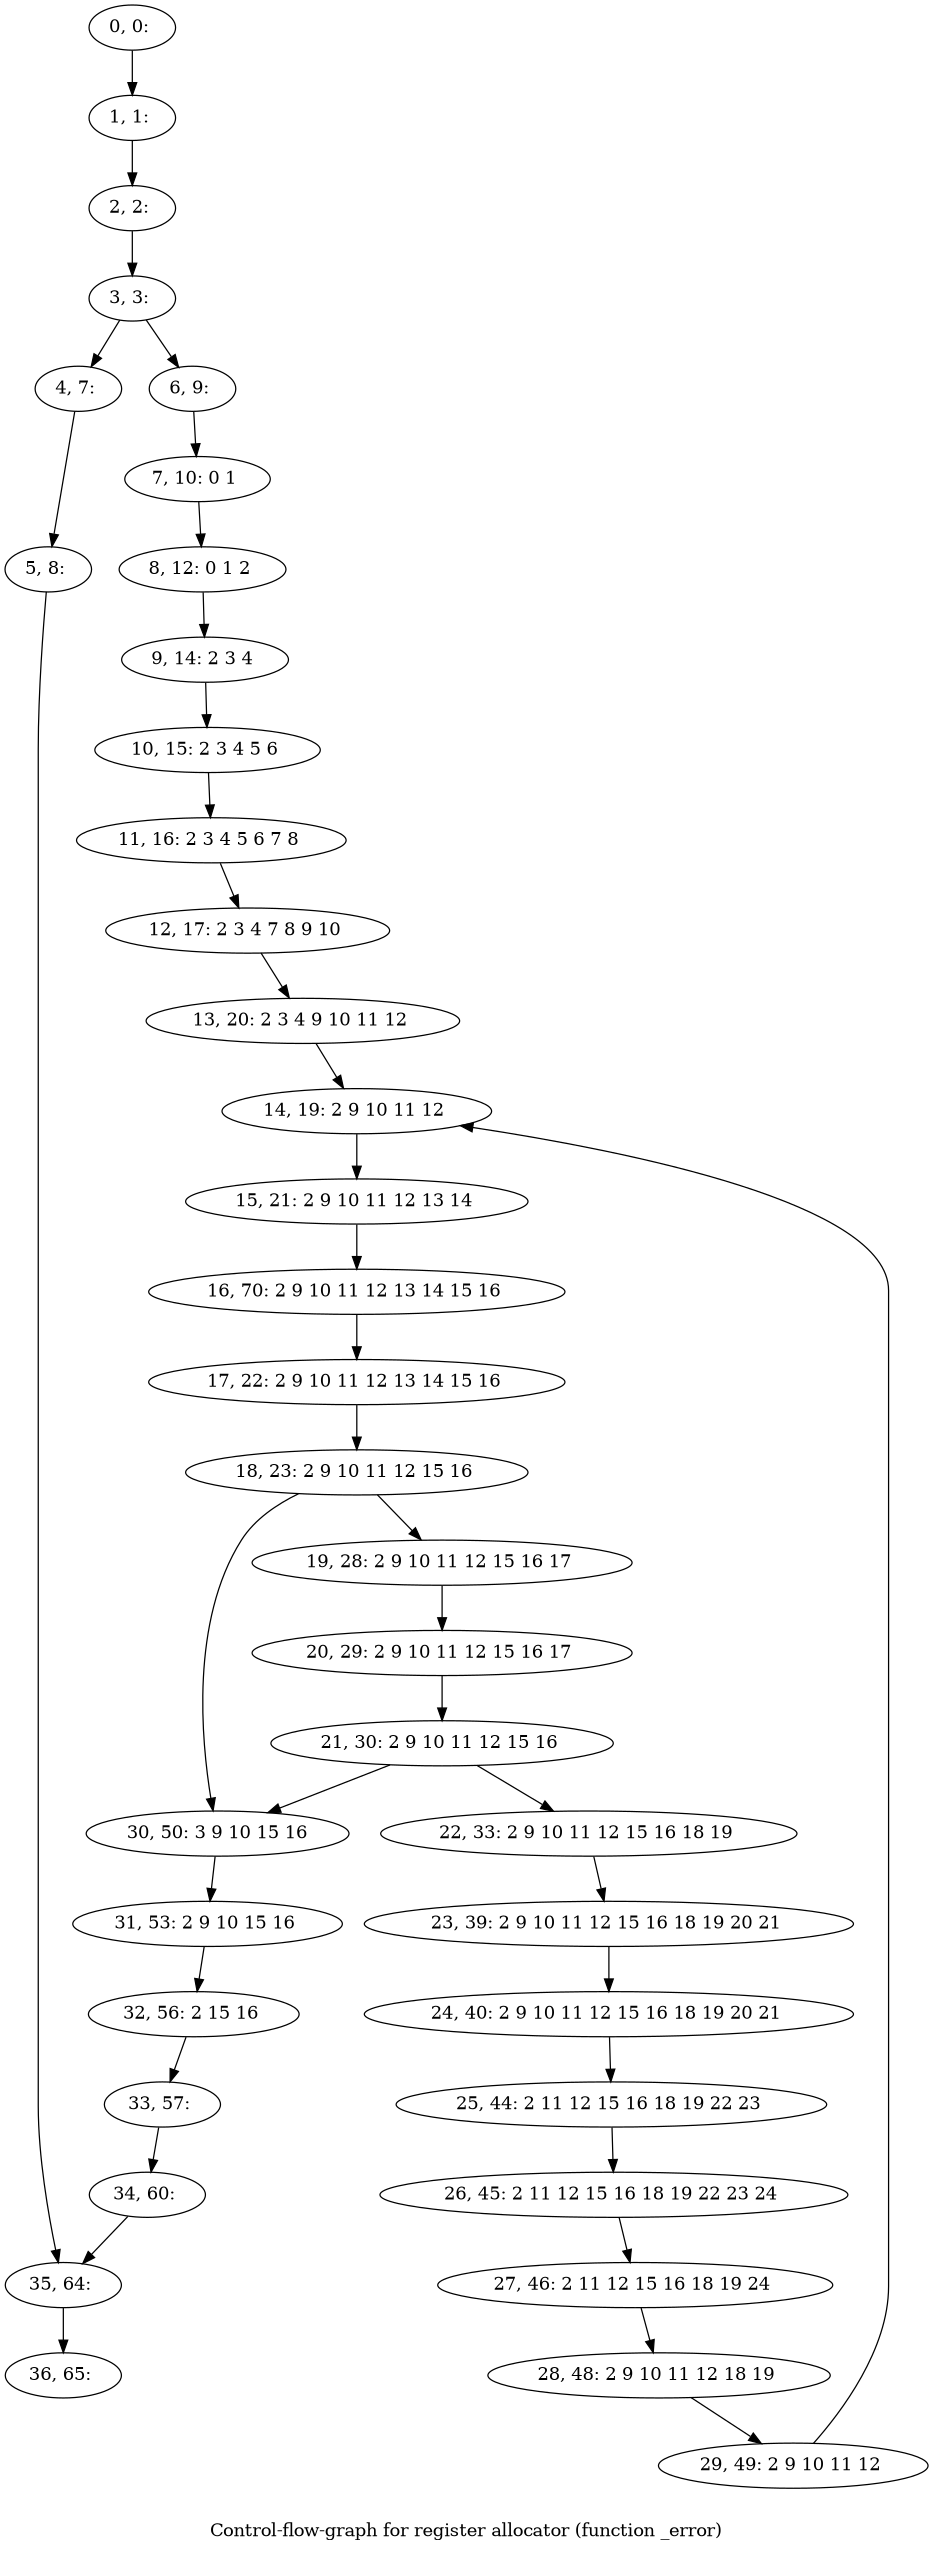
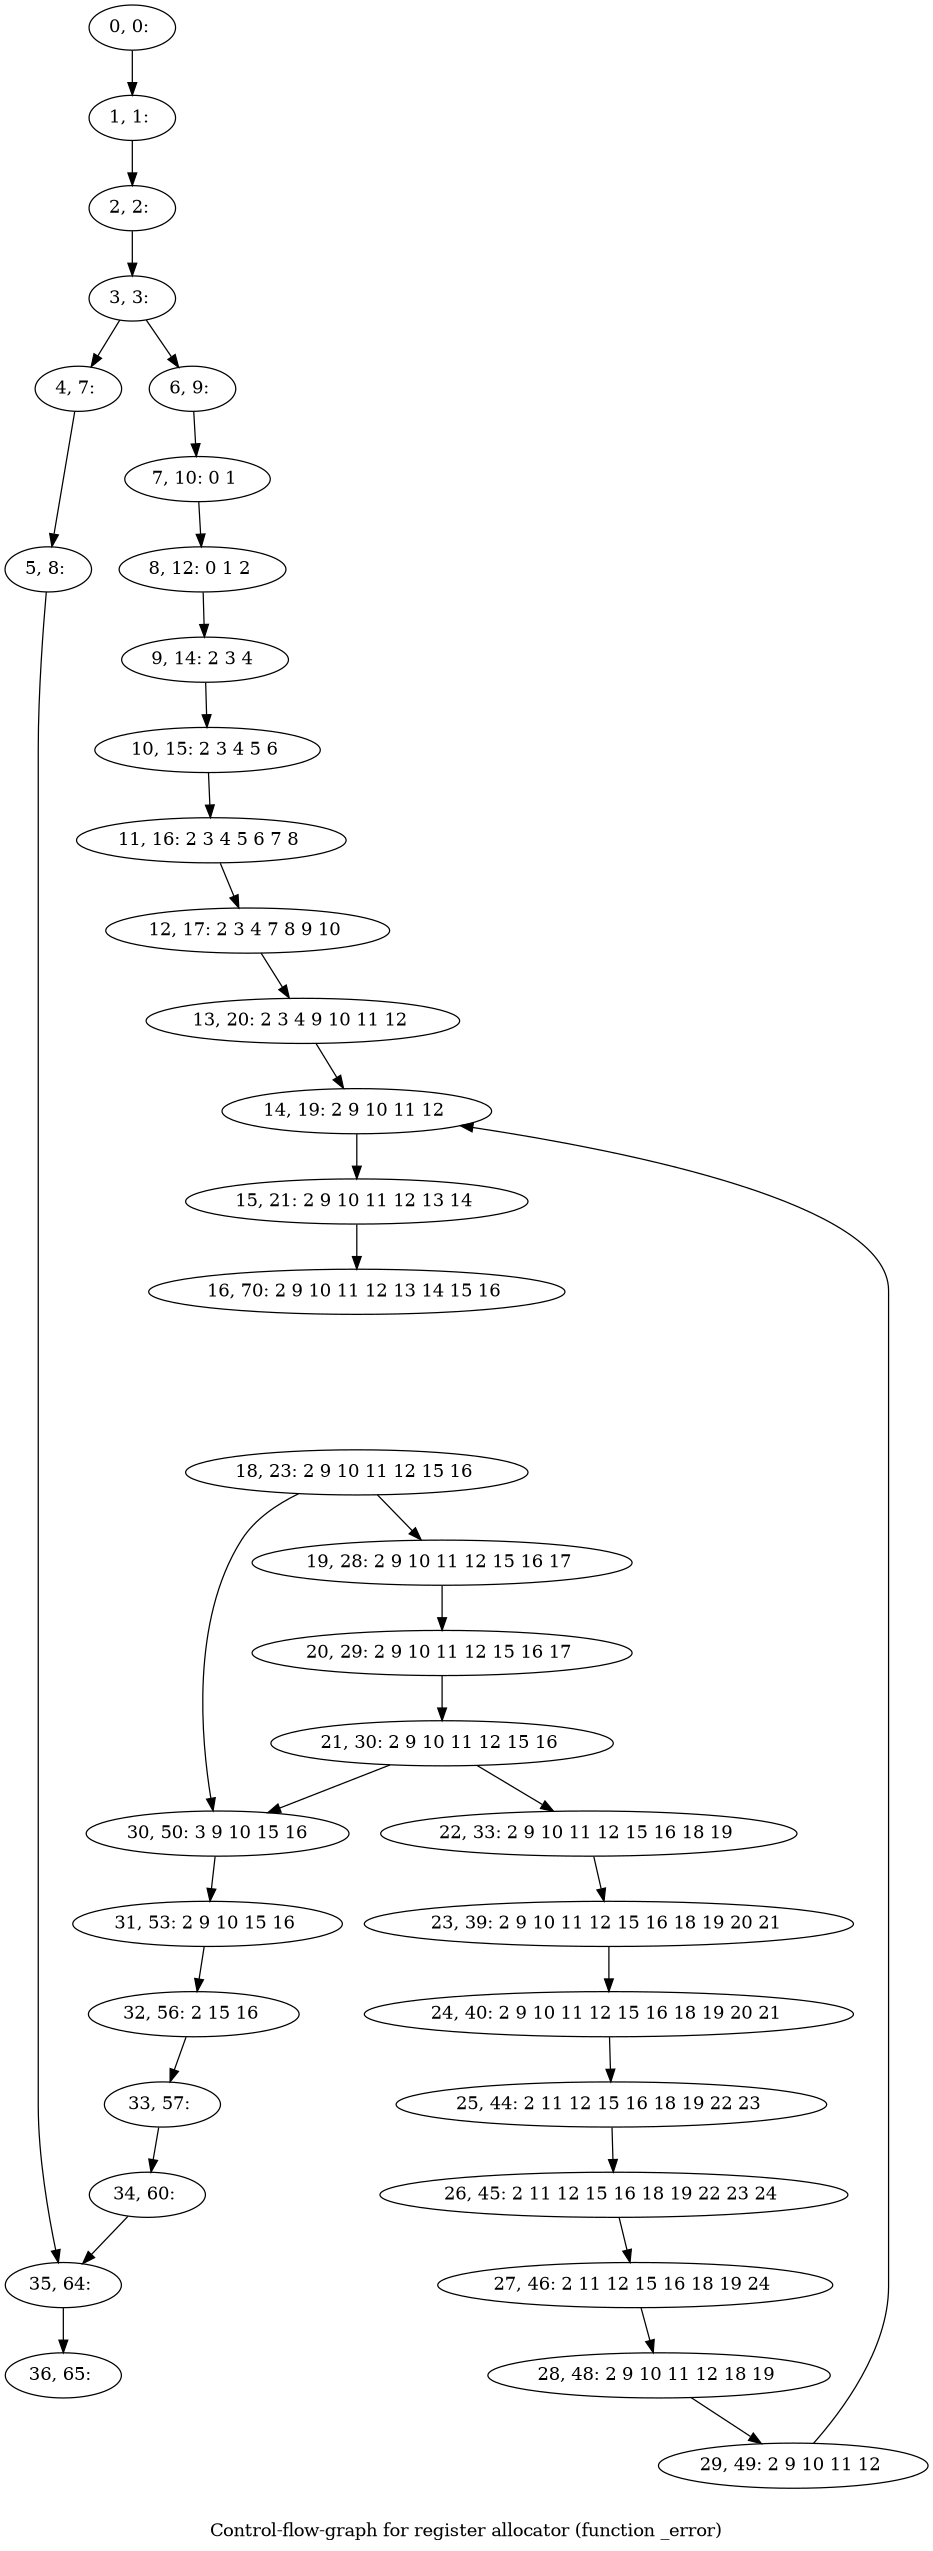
(357, 1382) -> none
